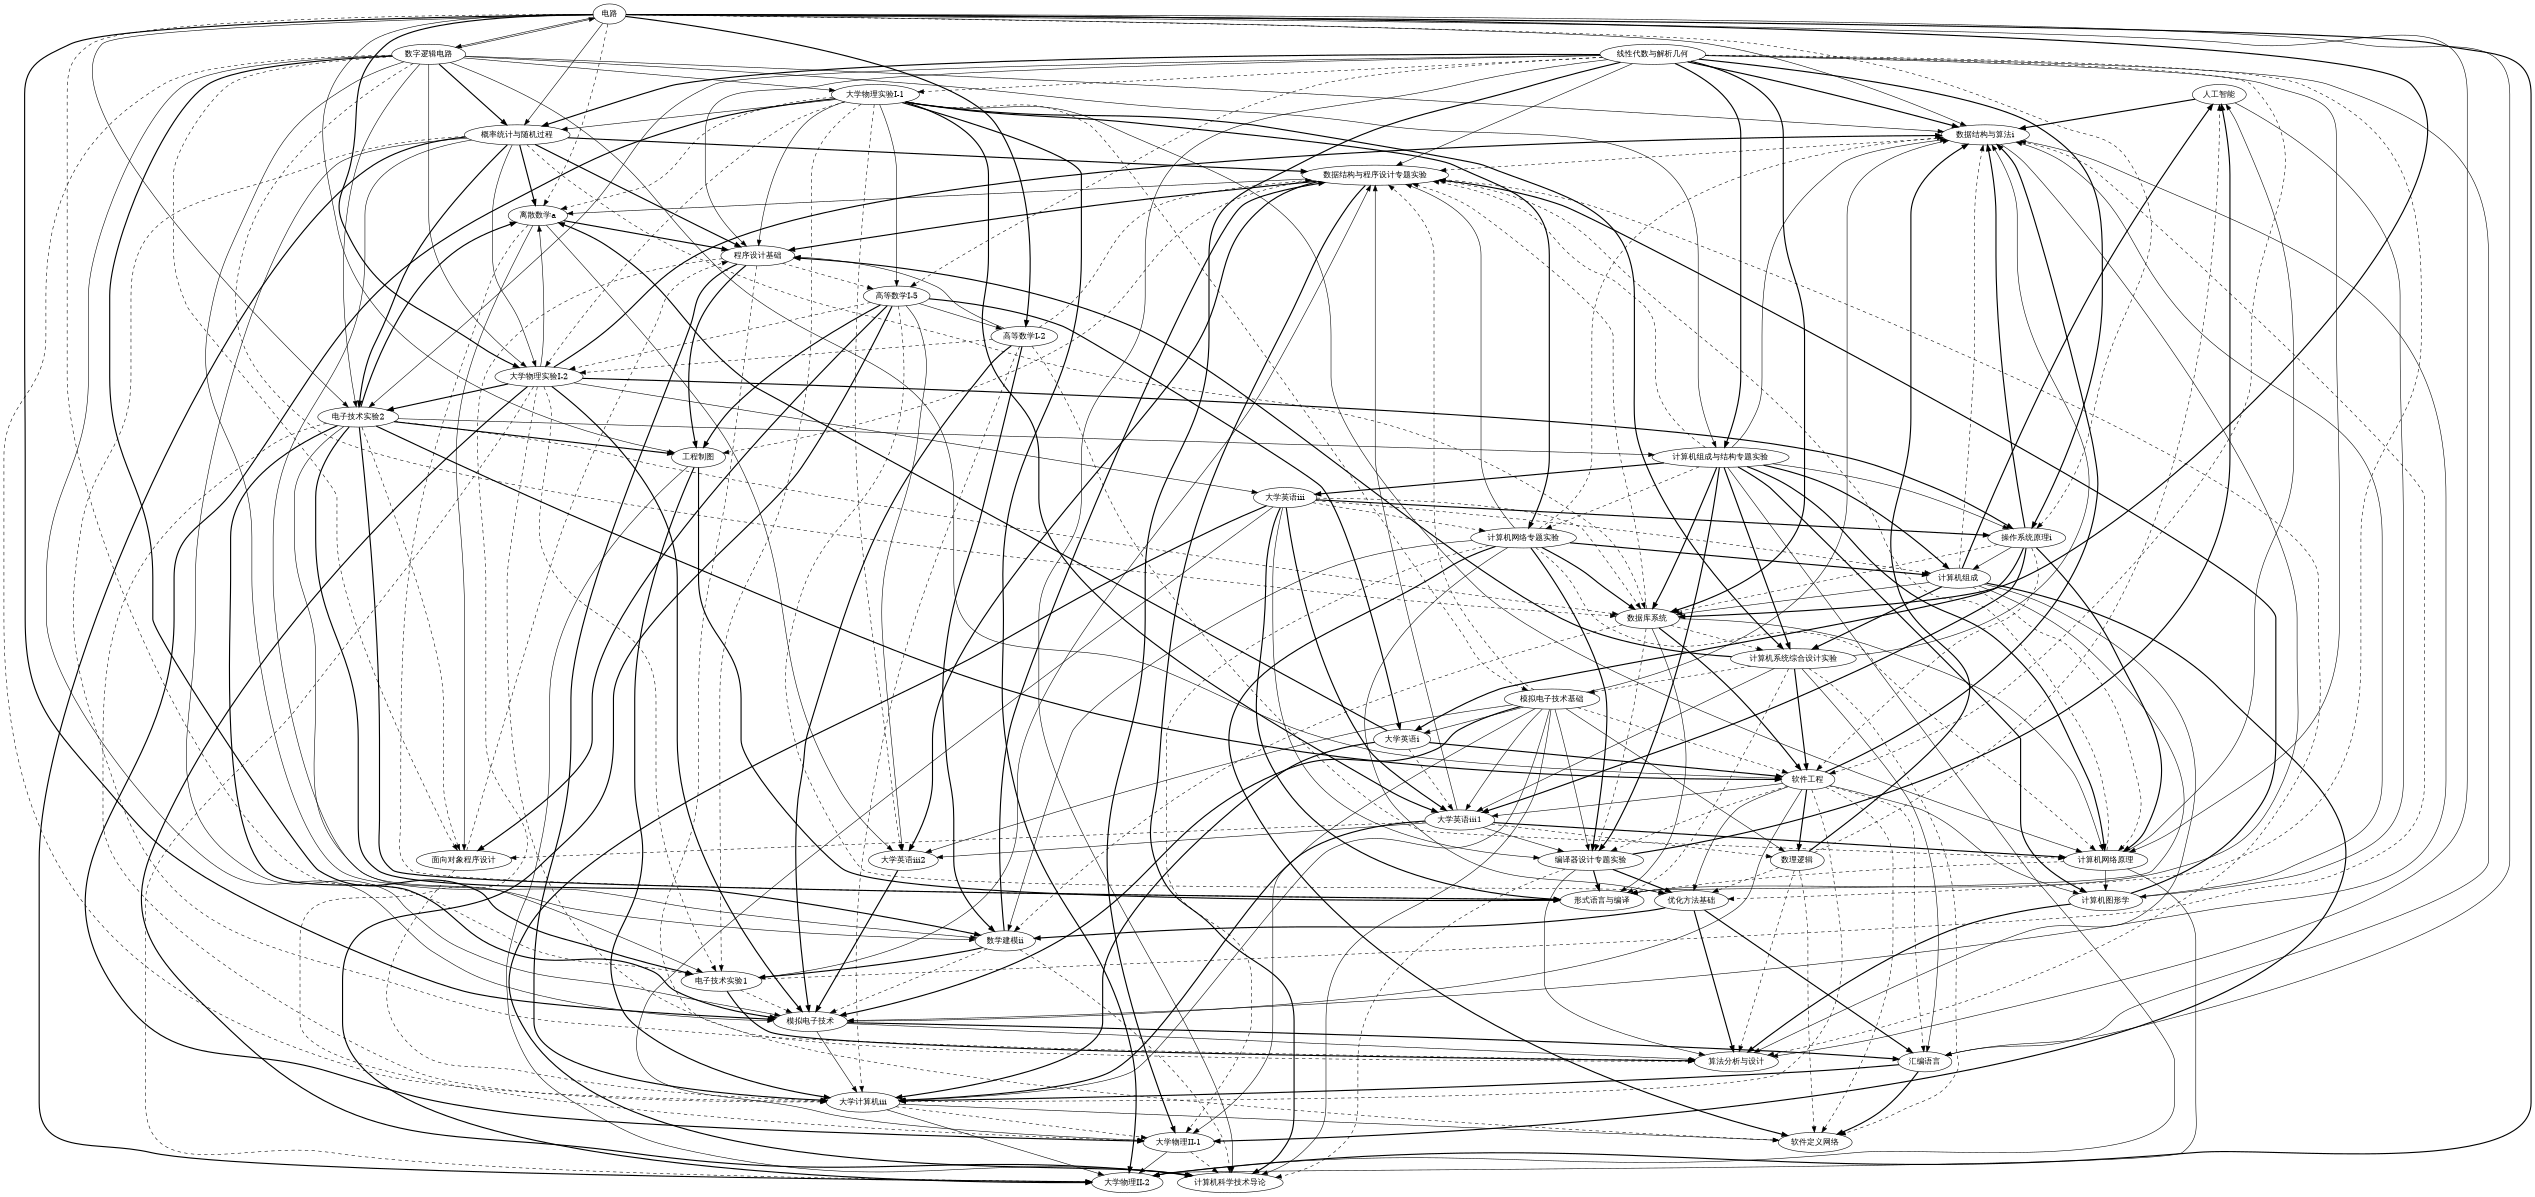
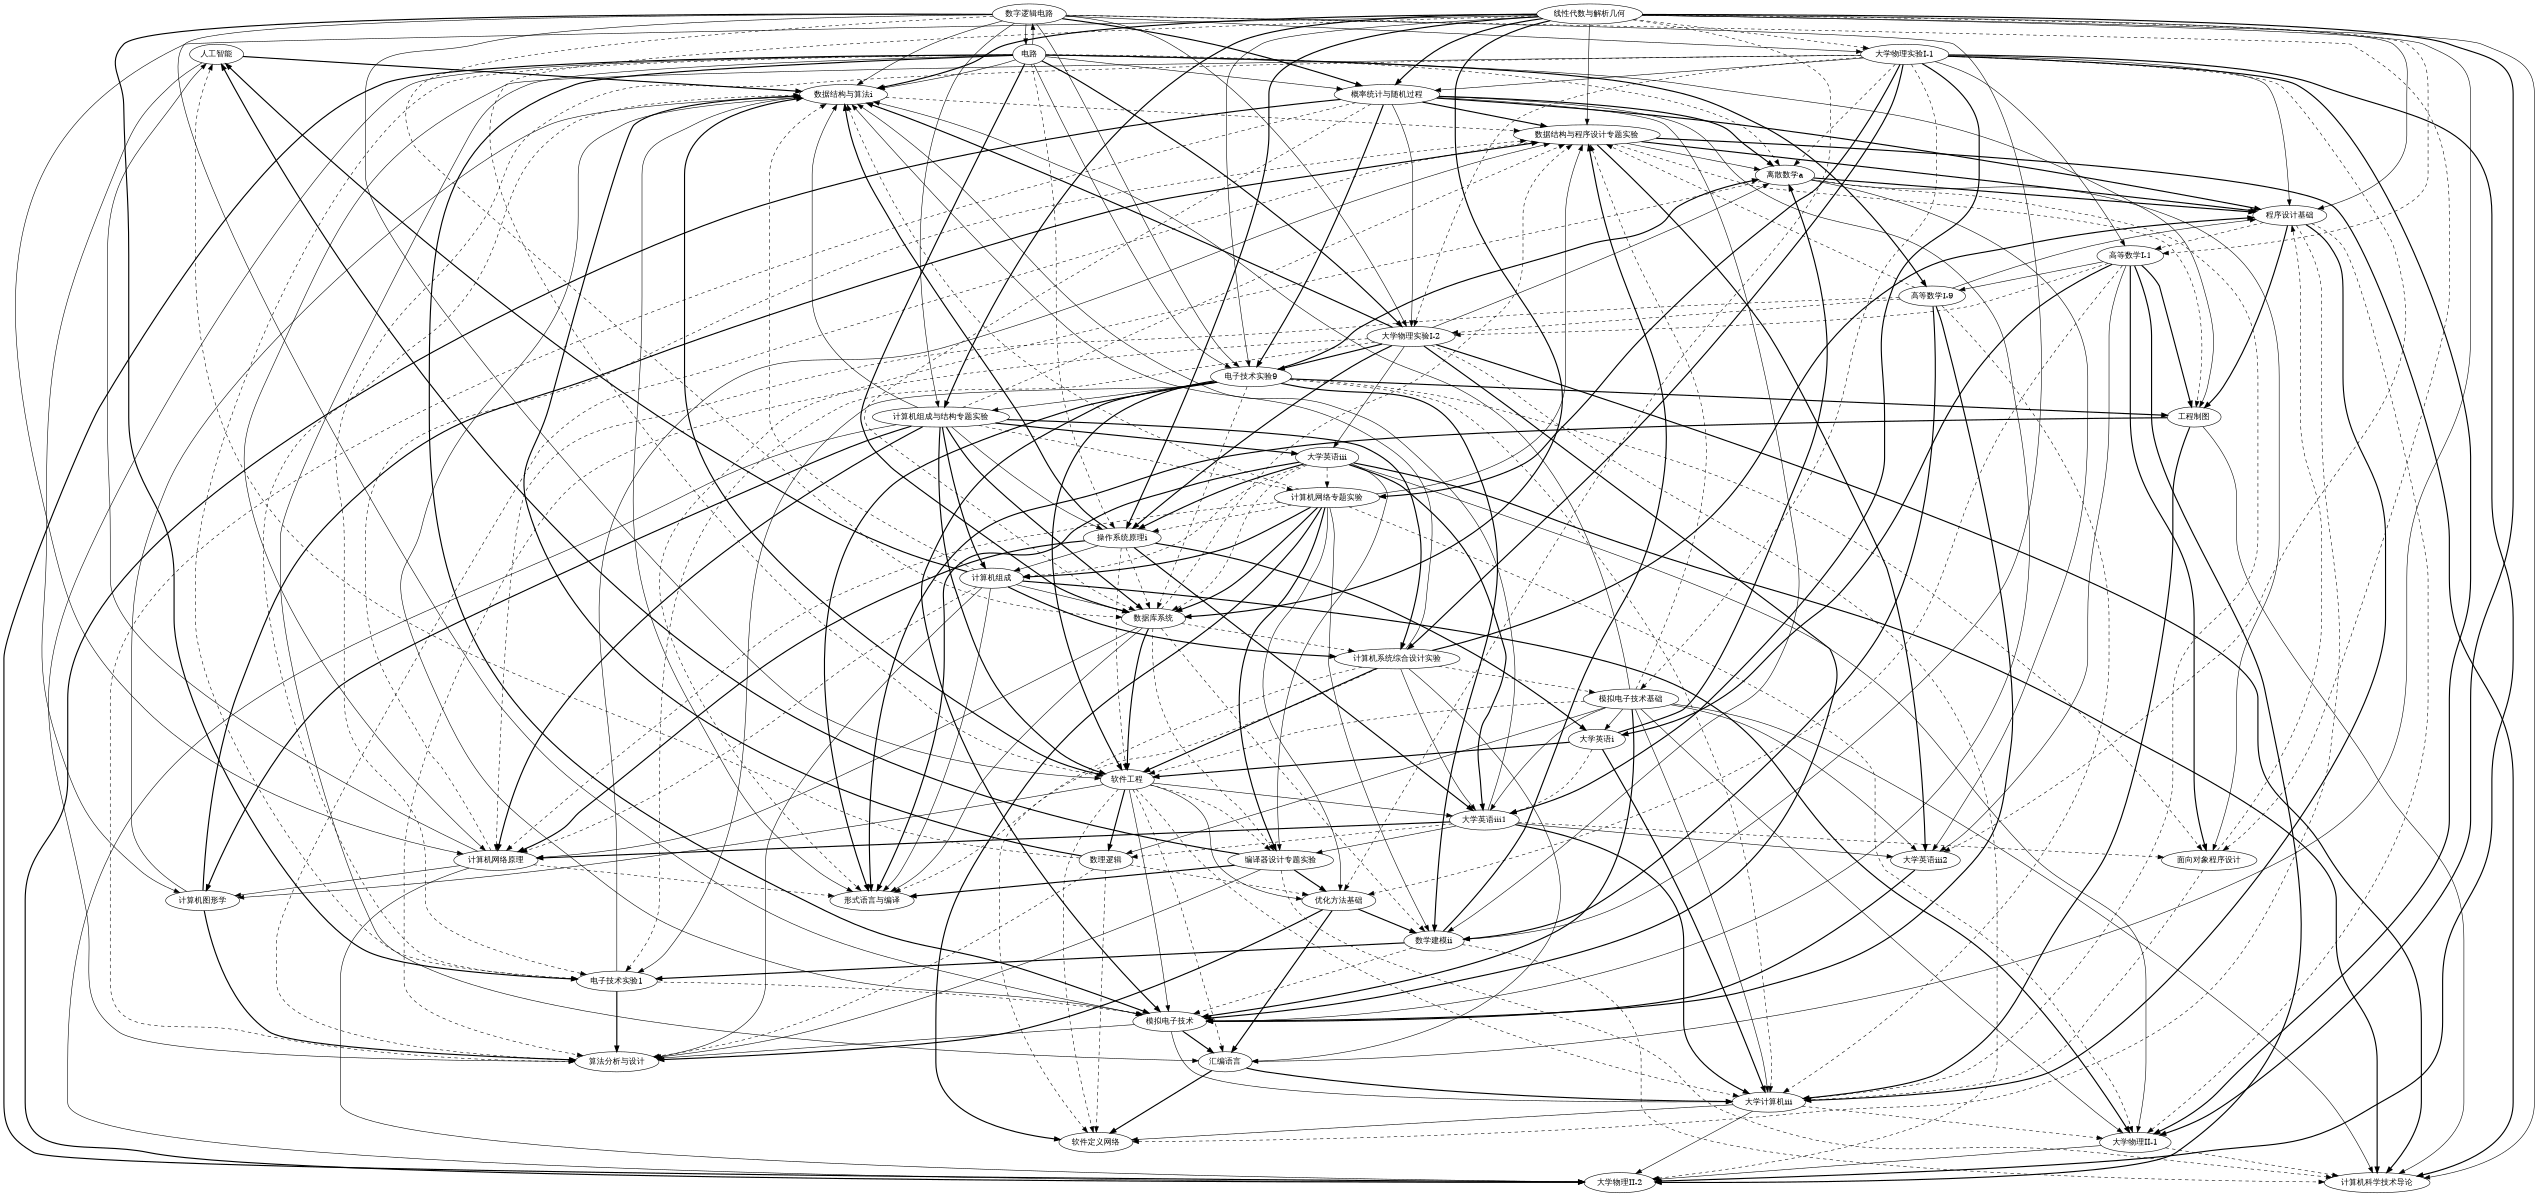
(897, 296) -> (2130, 256)
(1024, 336) -> (1932, 296)
(358, 417) -> (1251, 377)
(1375, 458) -> (1289, 399)
none -> (1221, 518)
(1676, 672) -> (968, 626)
(19, 754) -> (2246, 583)
(1575, 787) -> none
